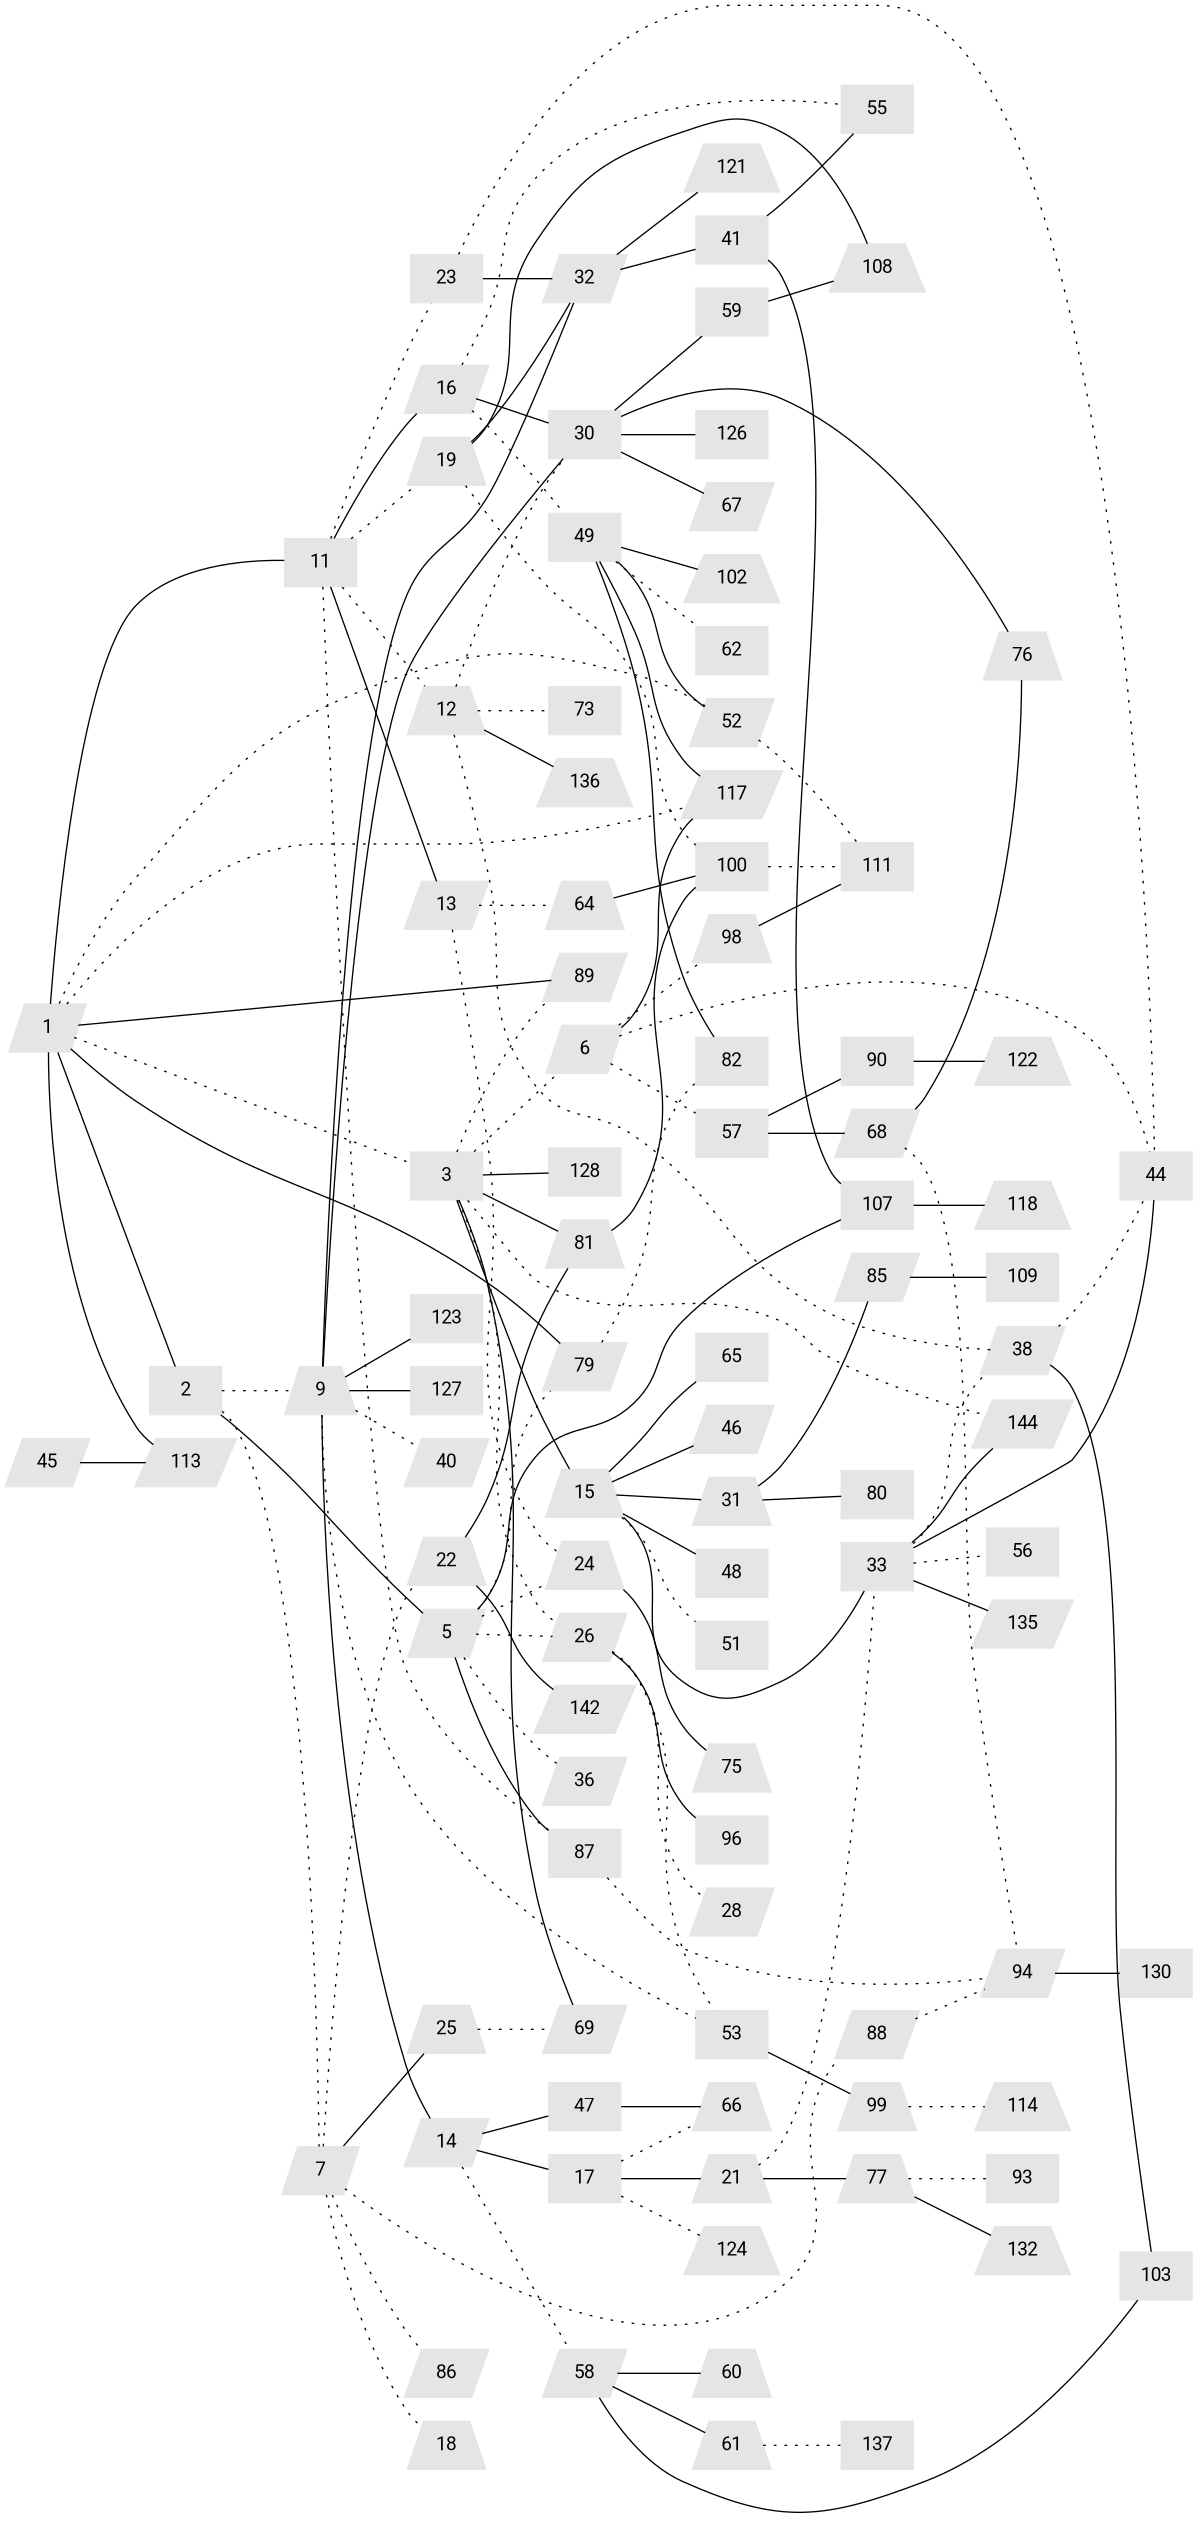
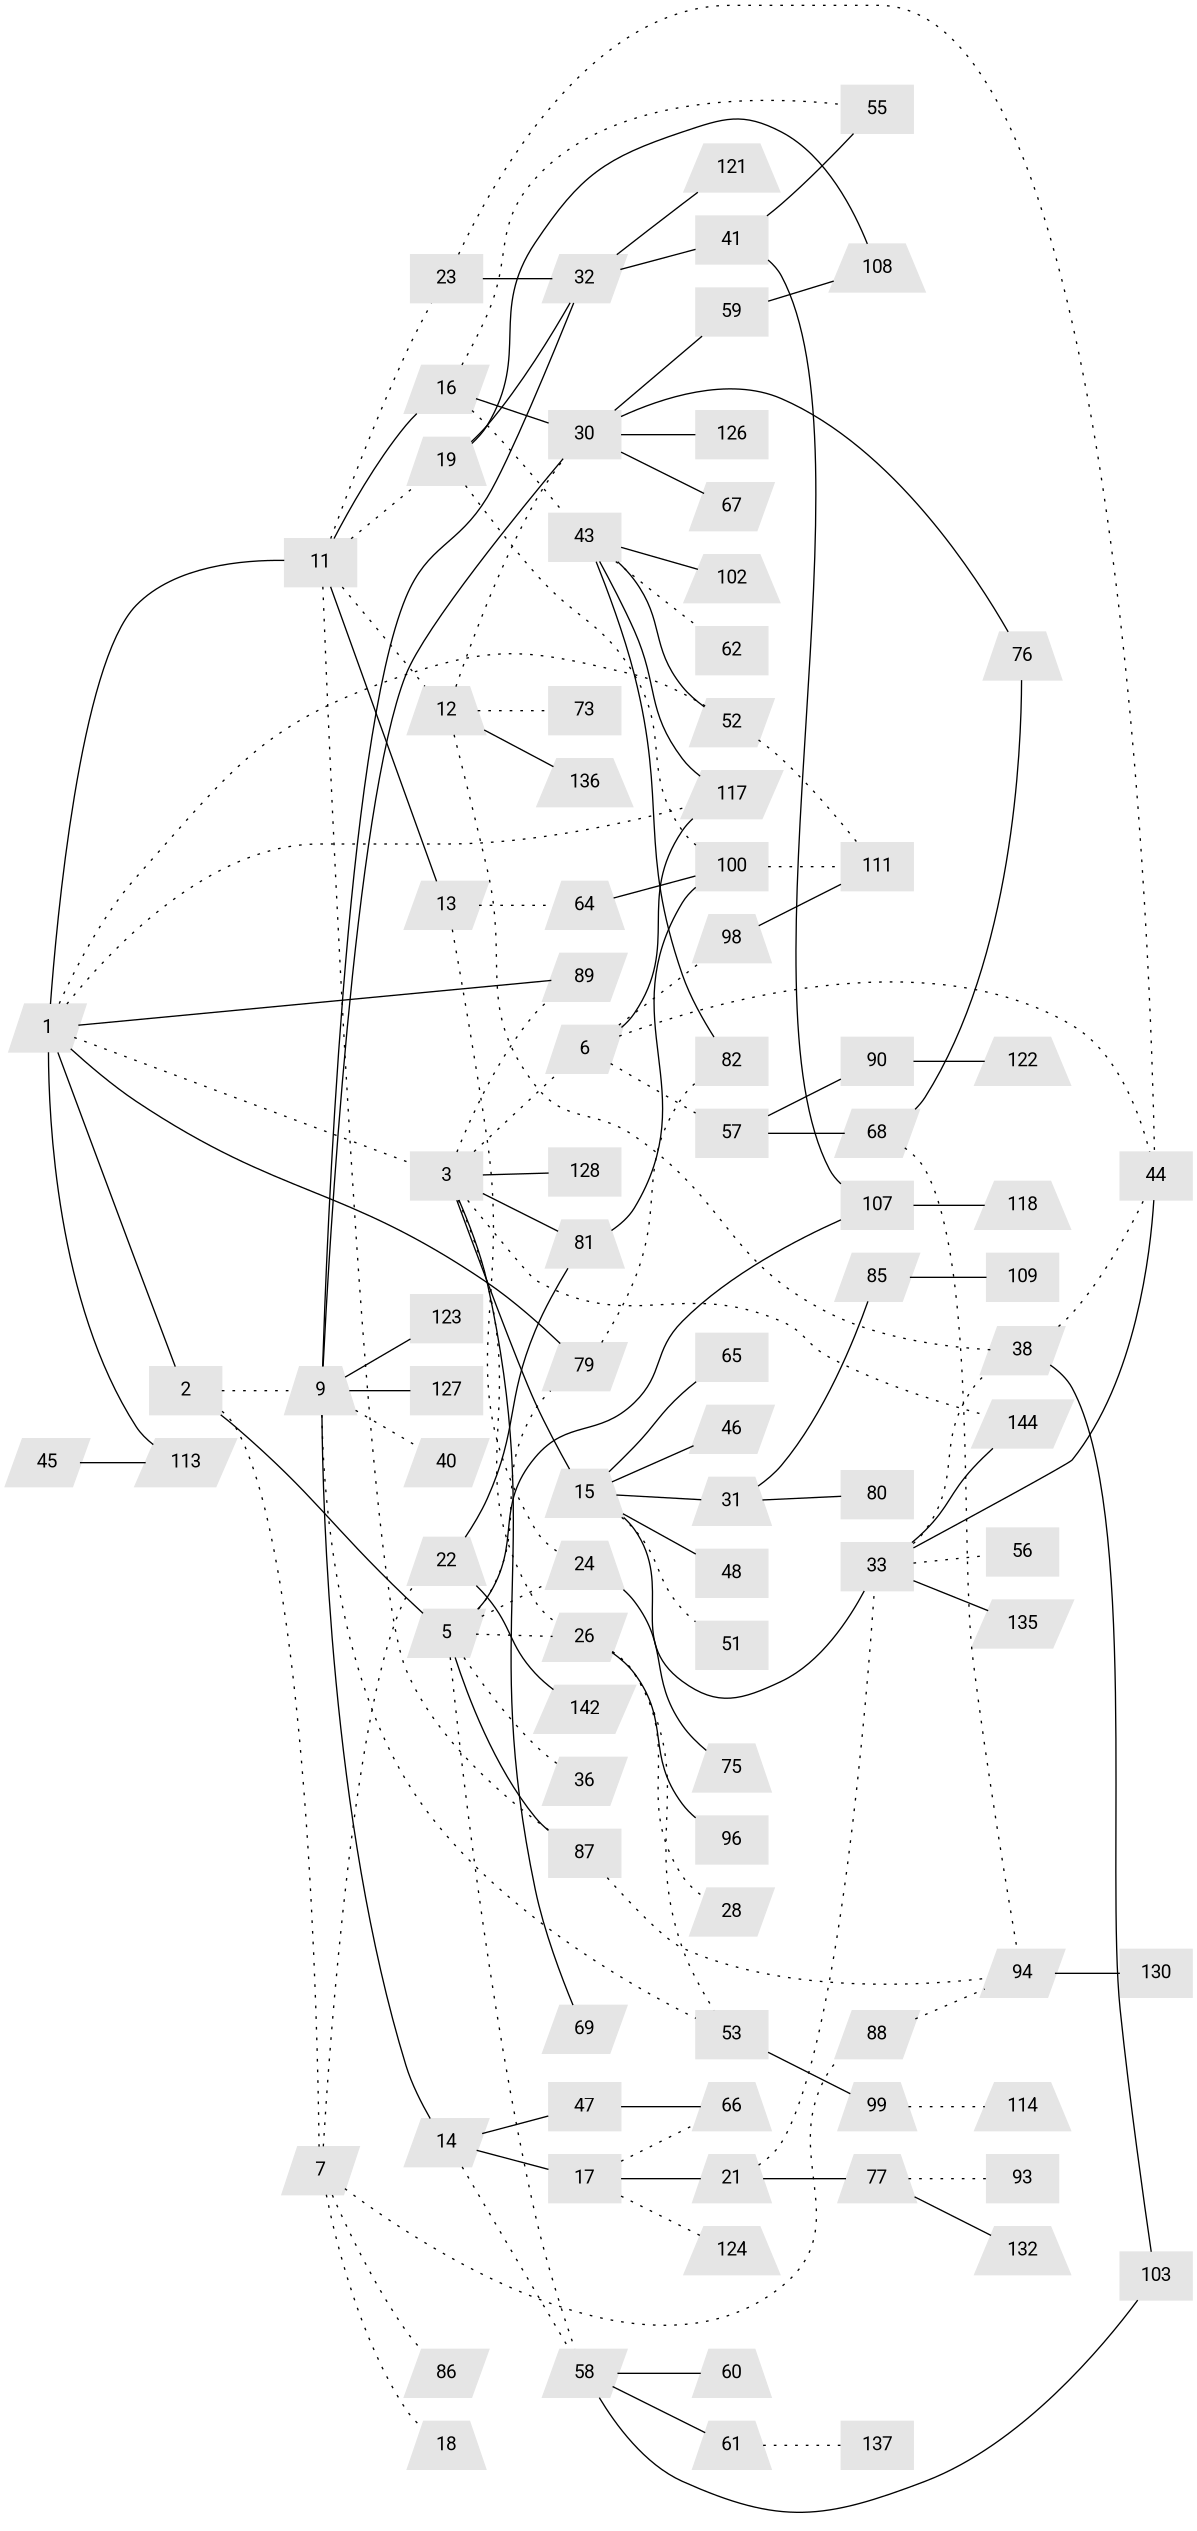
(585, 537) -> (585, 537)
none -> (496, 2006)
(447, 2029) -> none
